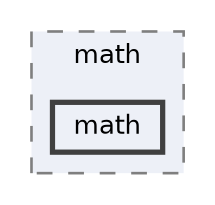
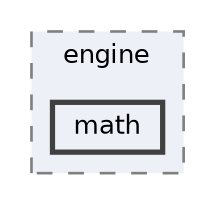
(108, 56) -> (108, 56)
